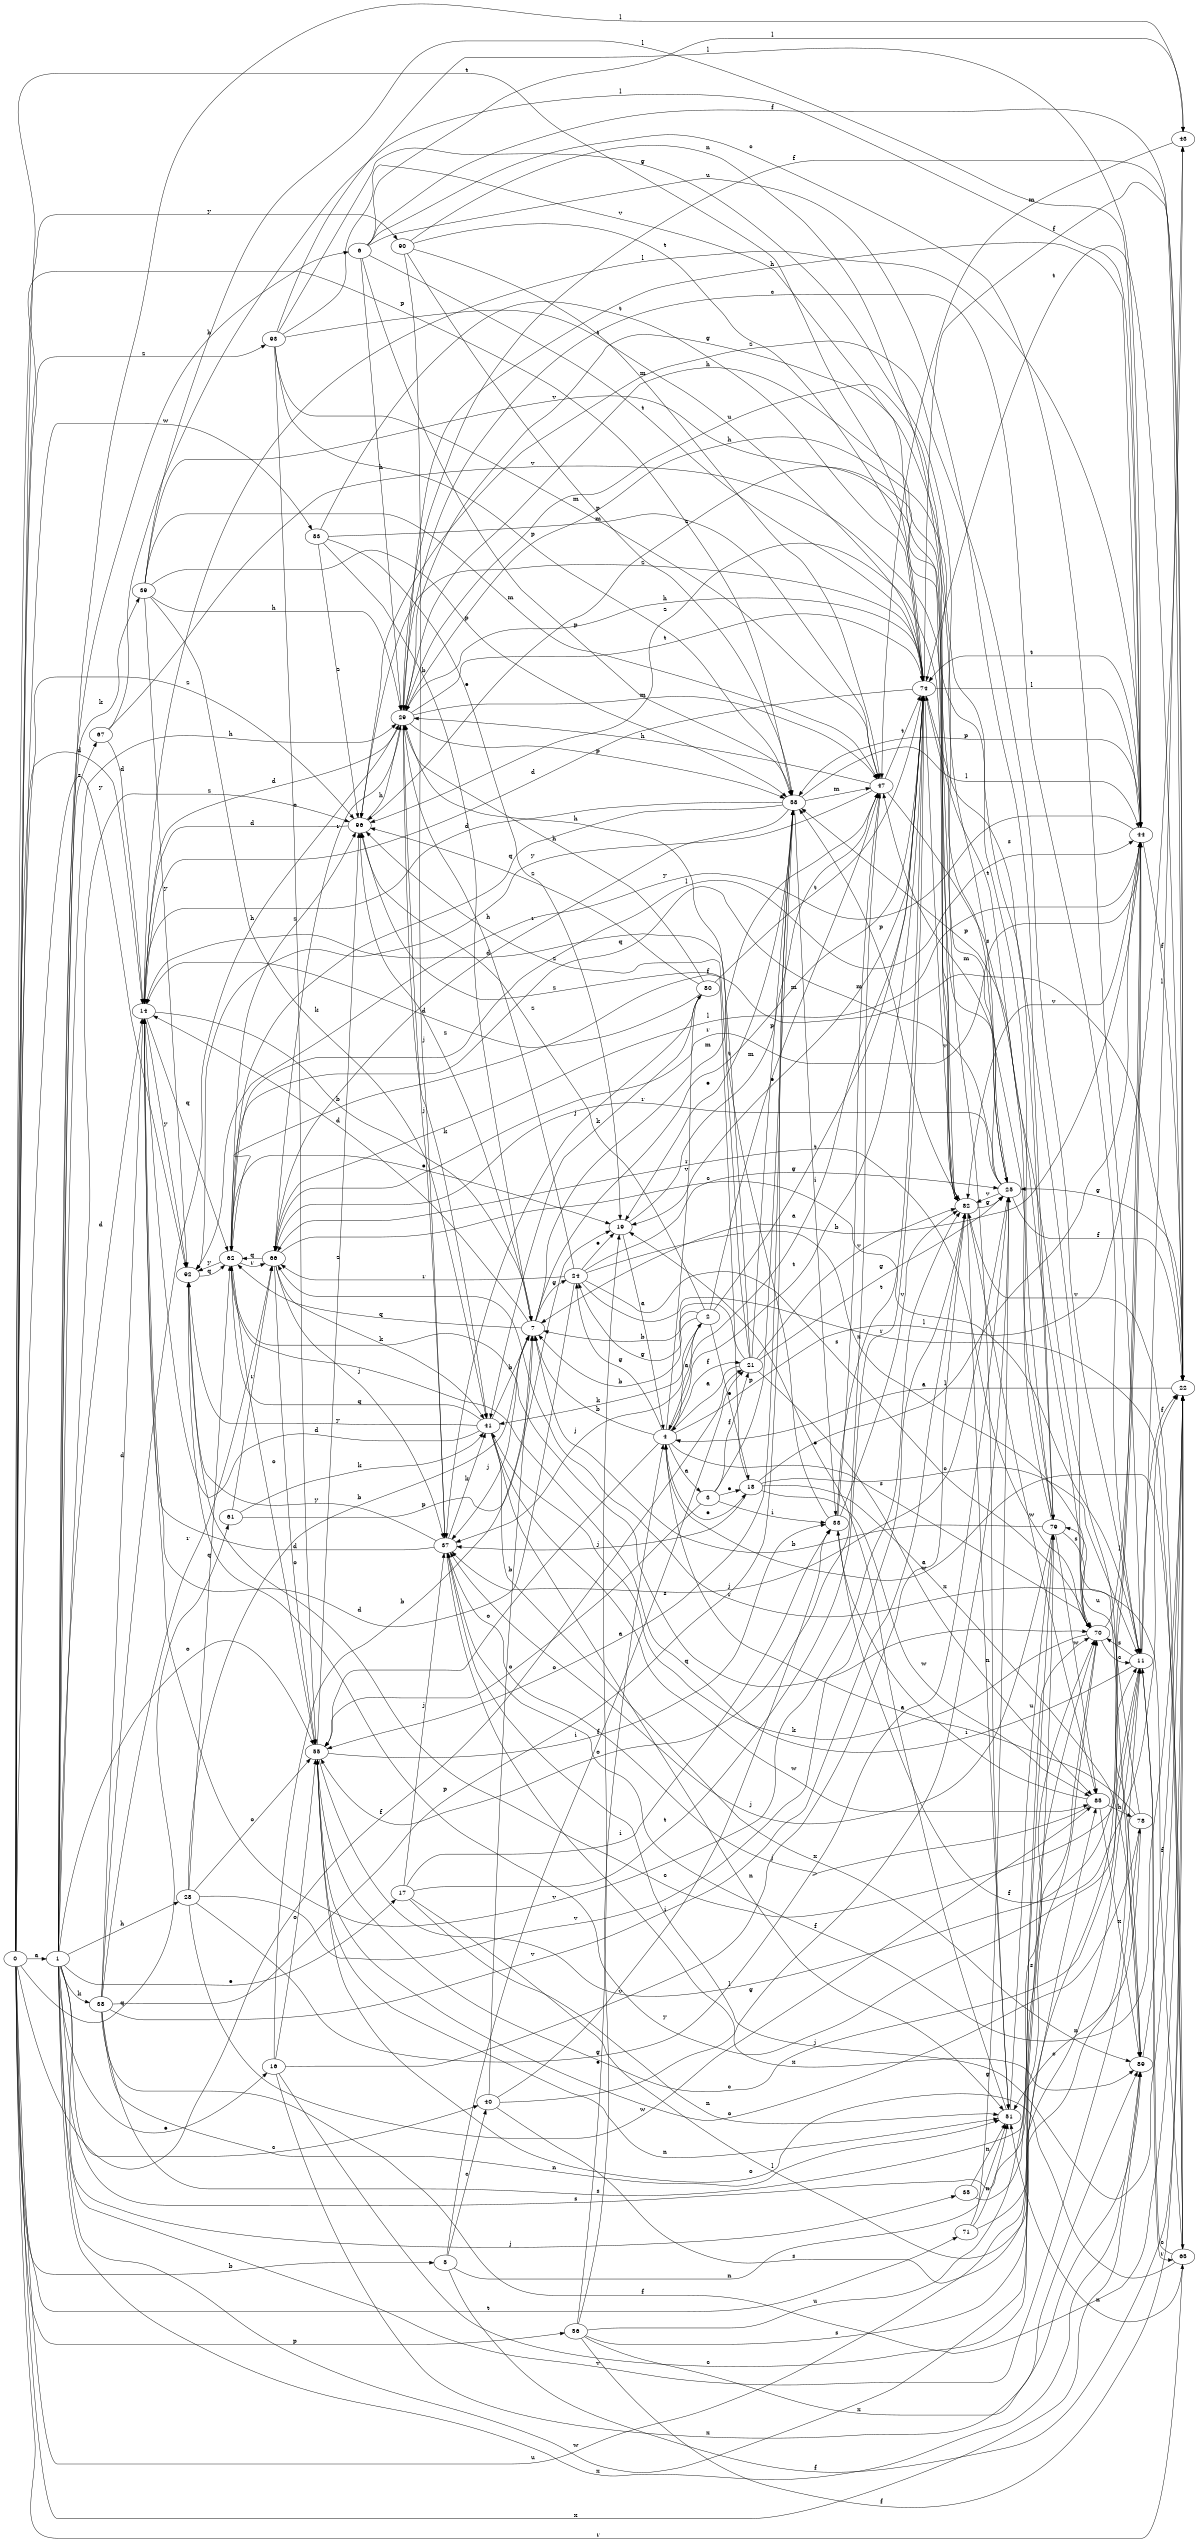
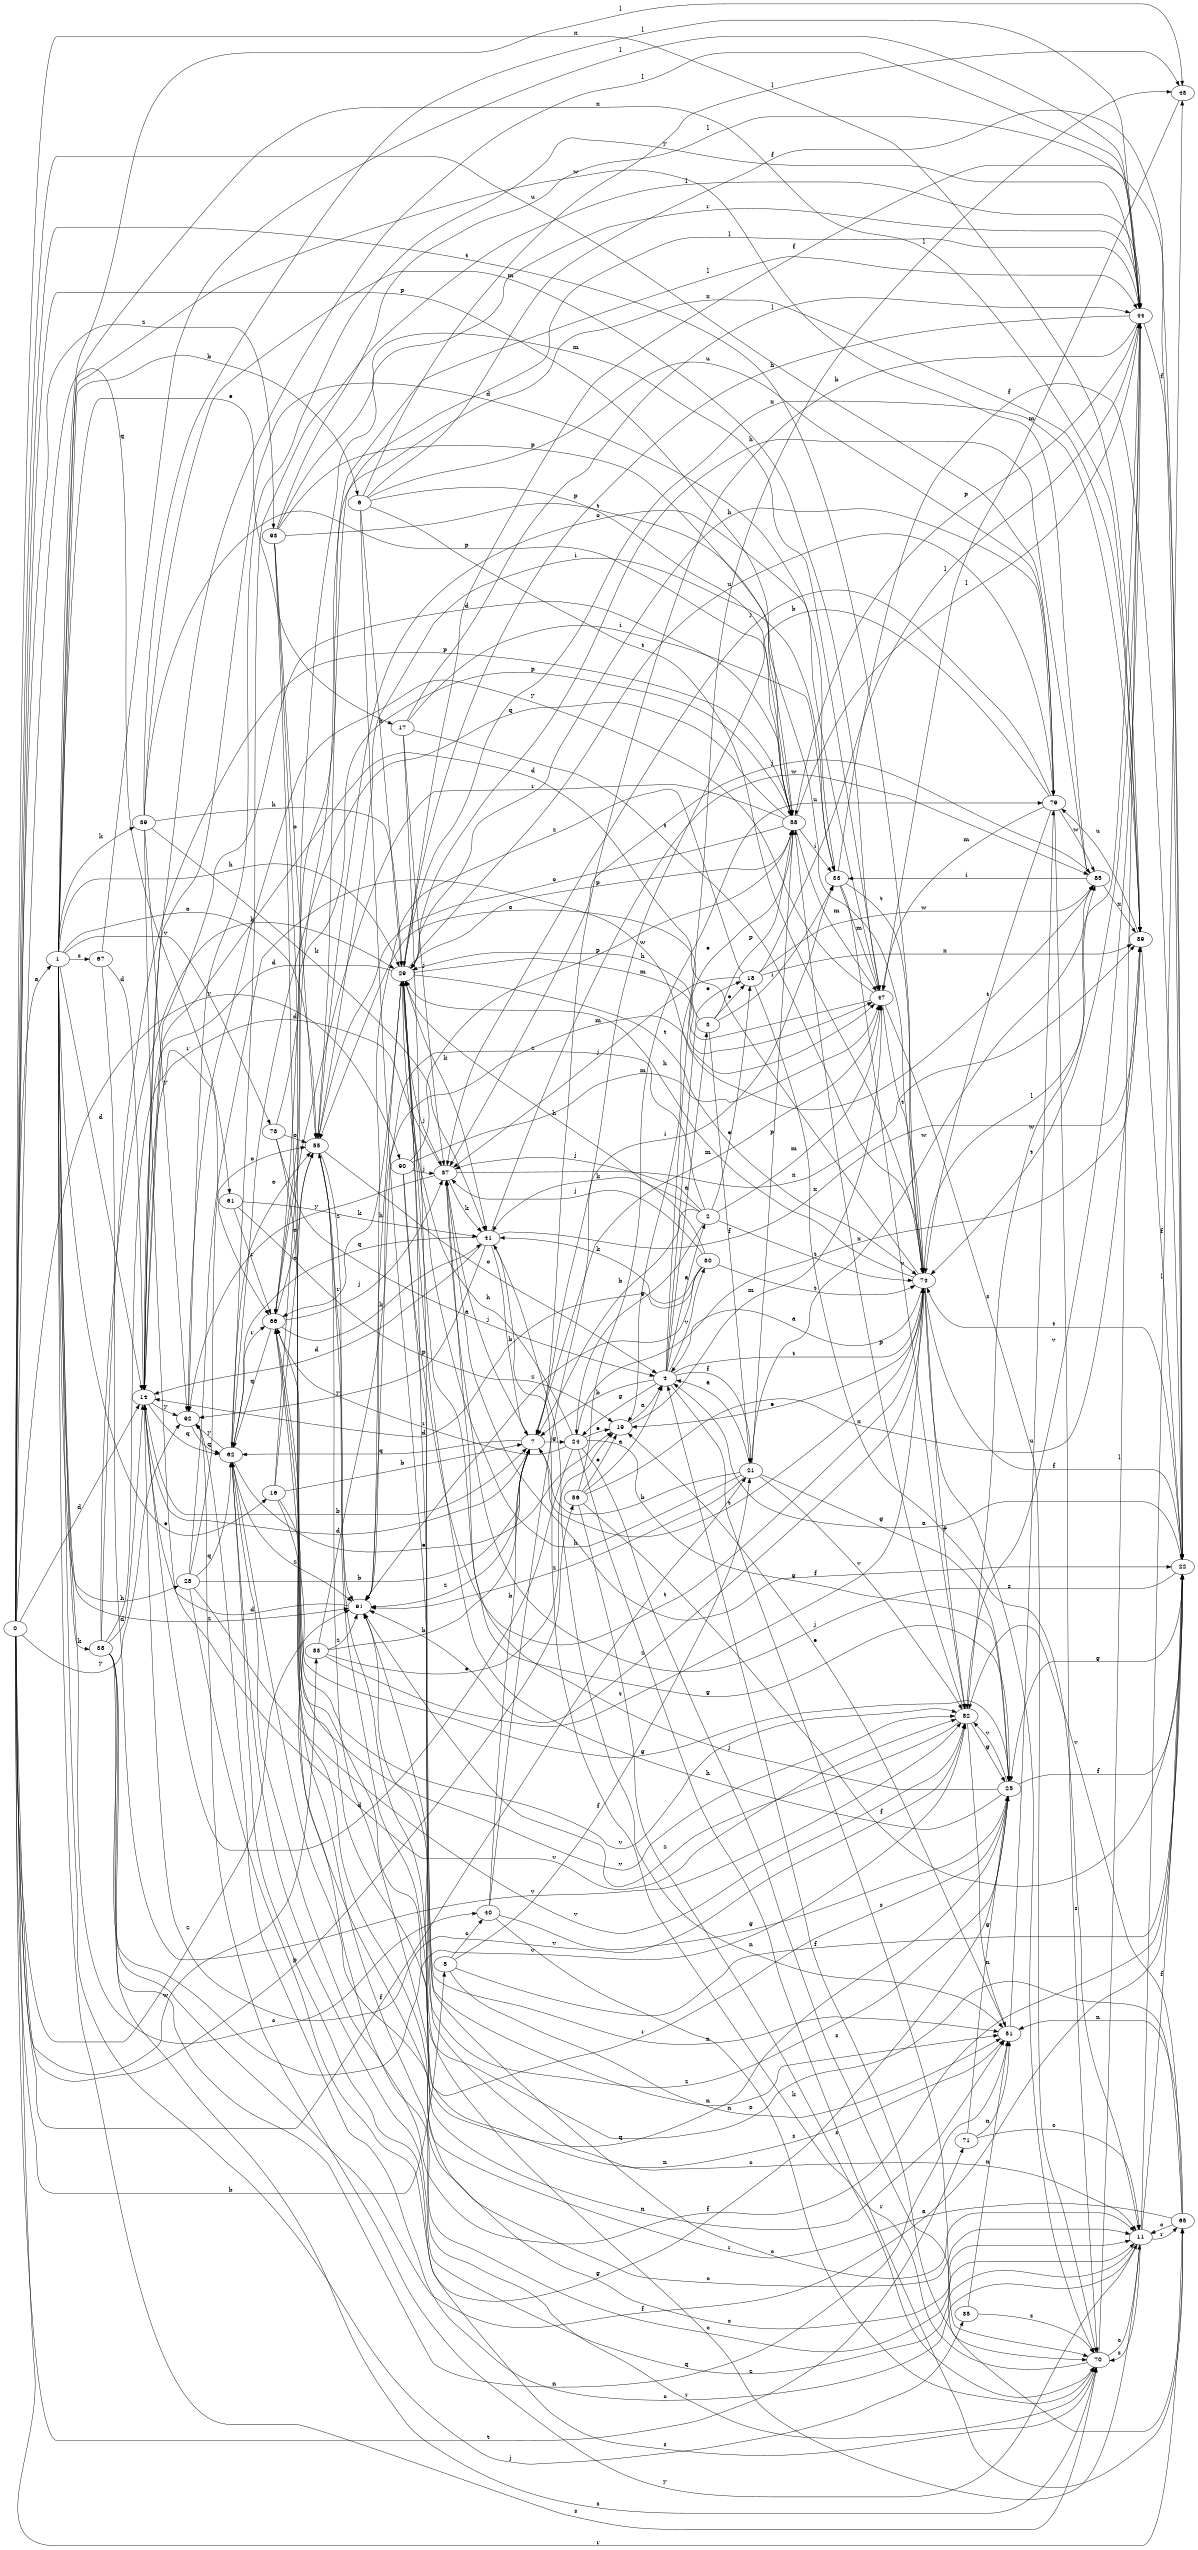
none -> (823, 401)
(360, 825) -> (360, 1607)
(488, 1635) -> (483, 1269)
(1118, 1810) -> (779, 440)
